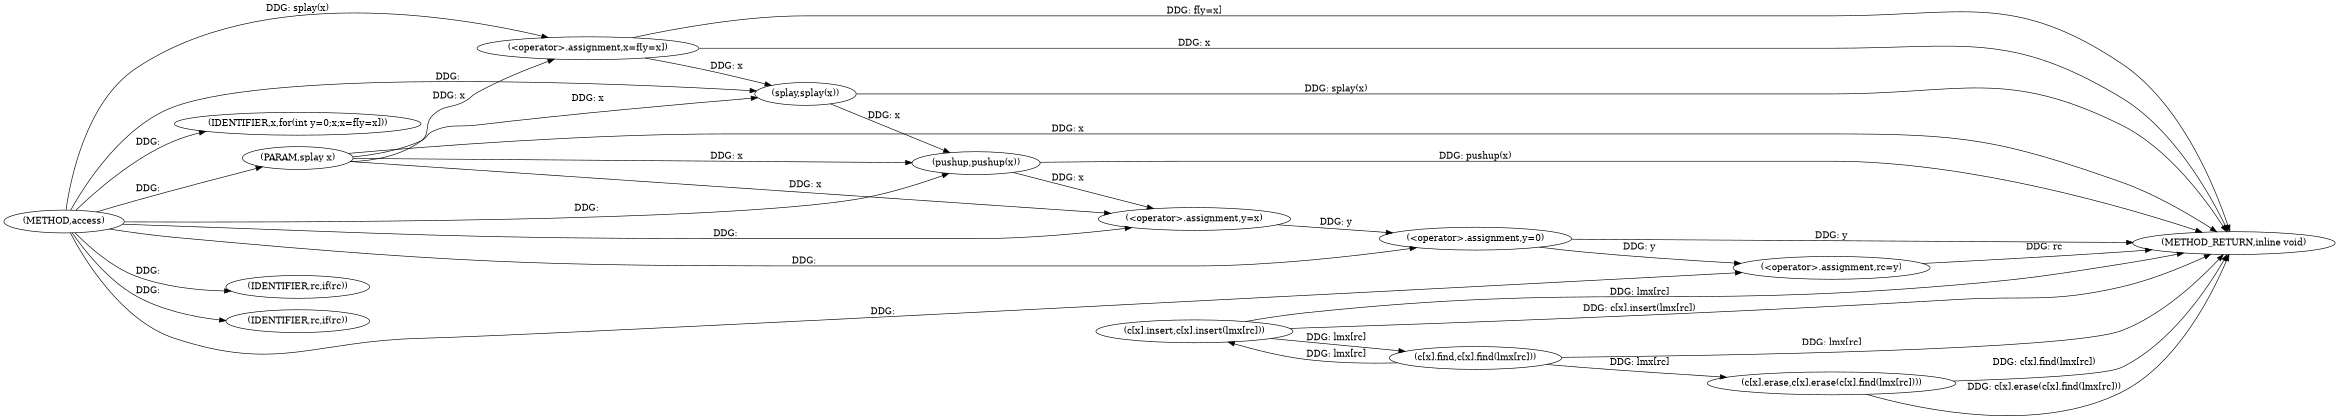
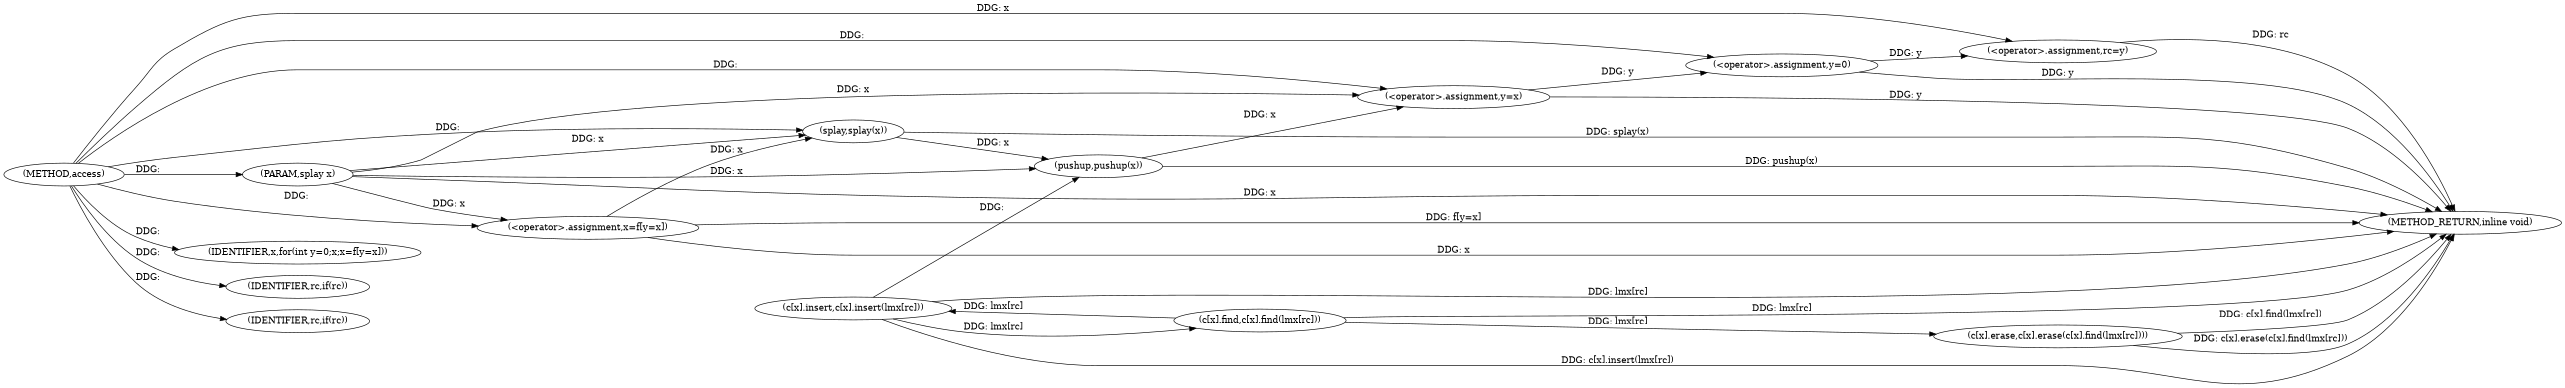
(298, 9) -> (298, 196)
none -> (2013, 102)
(535, 218) -> (973, 239)
(884, 312) -> (993, 9)
